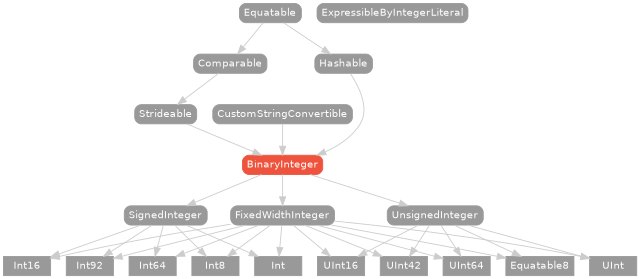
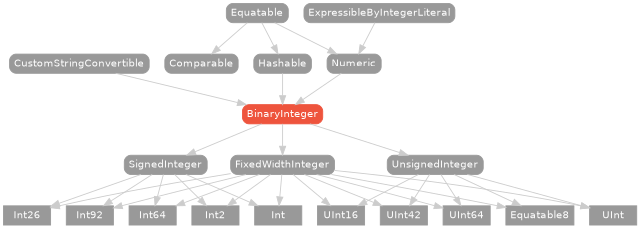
none -> (354, 64)
(166, 114) -> none
(27, 266) -> (27, 215)
(215, 266) -> (215, 215)
